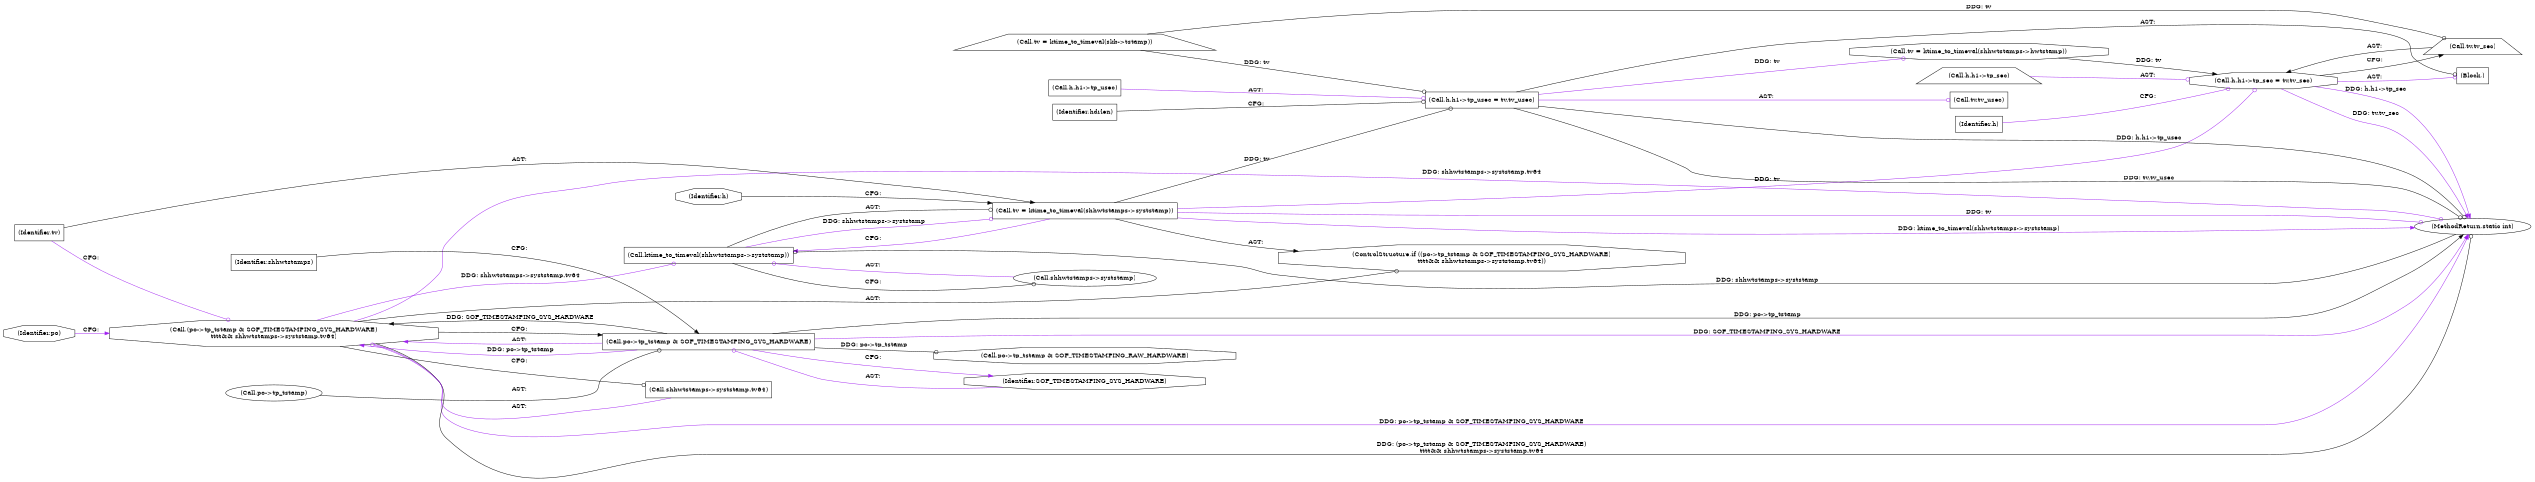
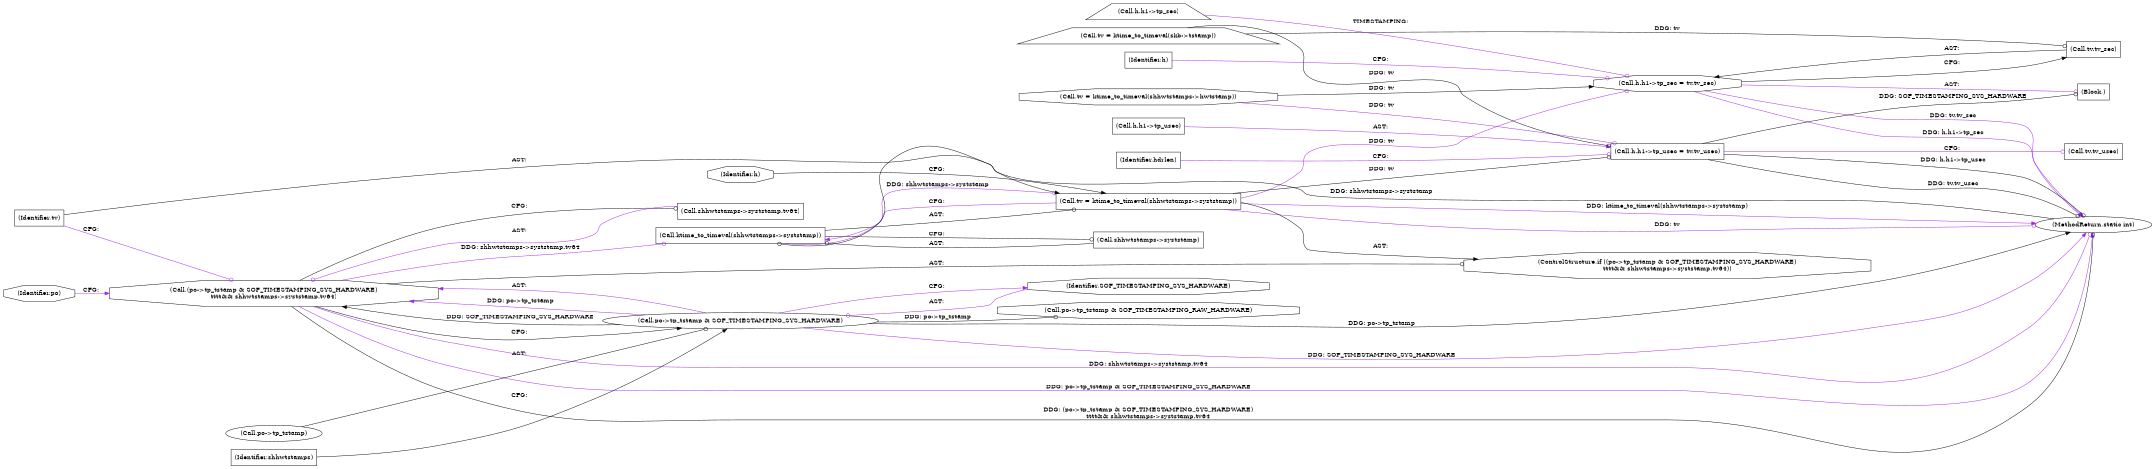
(2149, 22) -> (1953, 96)
(2473, 47) -> (2094, 49)
(2149, 75) -> (1382, 22)
(1720, 76) -> (1426, 118)
(1271, 94) -> (1396, 133)
(1767, 97) -> (1953, 148)
(1269, 107) -> (1394, 161)
(895, 273) -> (961, 248)
(1085, 278) -> (1148, 240)
(709, 342) -> (740, 321)
